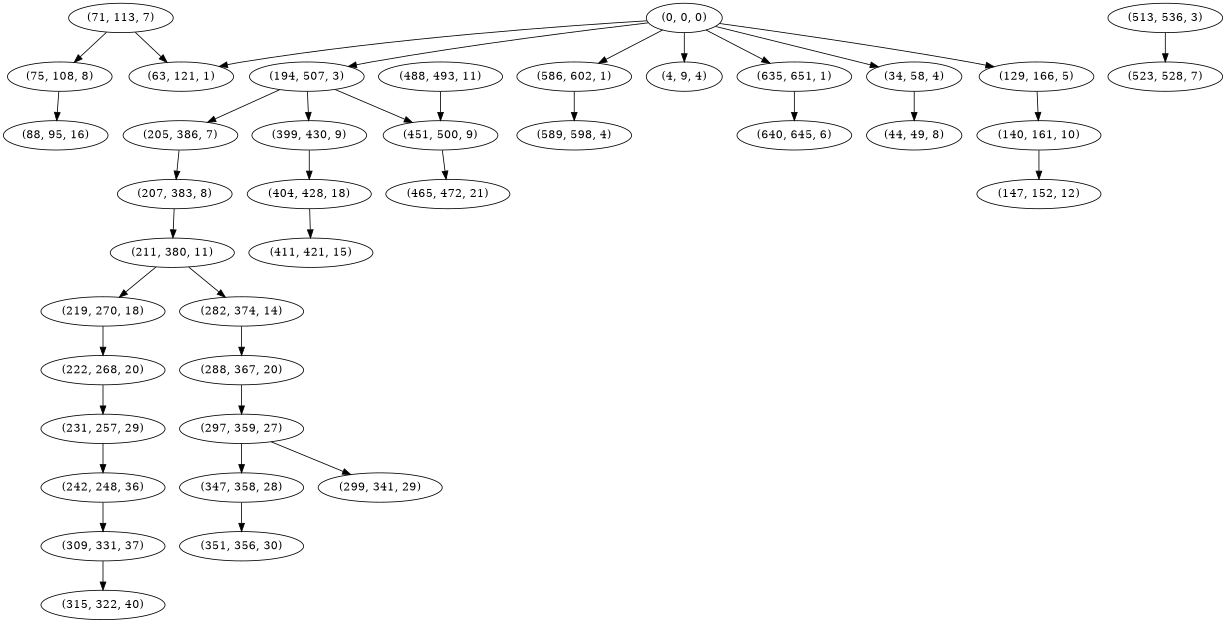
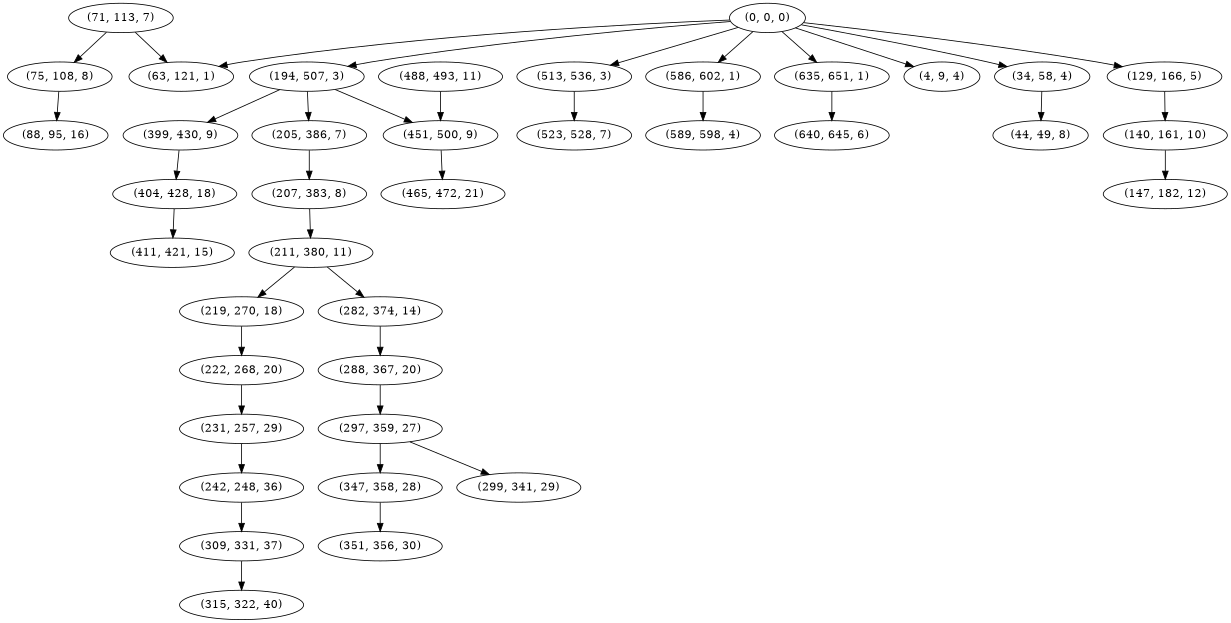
none -> (678, 45)
(1039, 194) -> (1165, 194)
